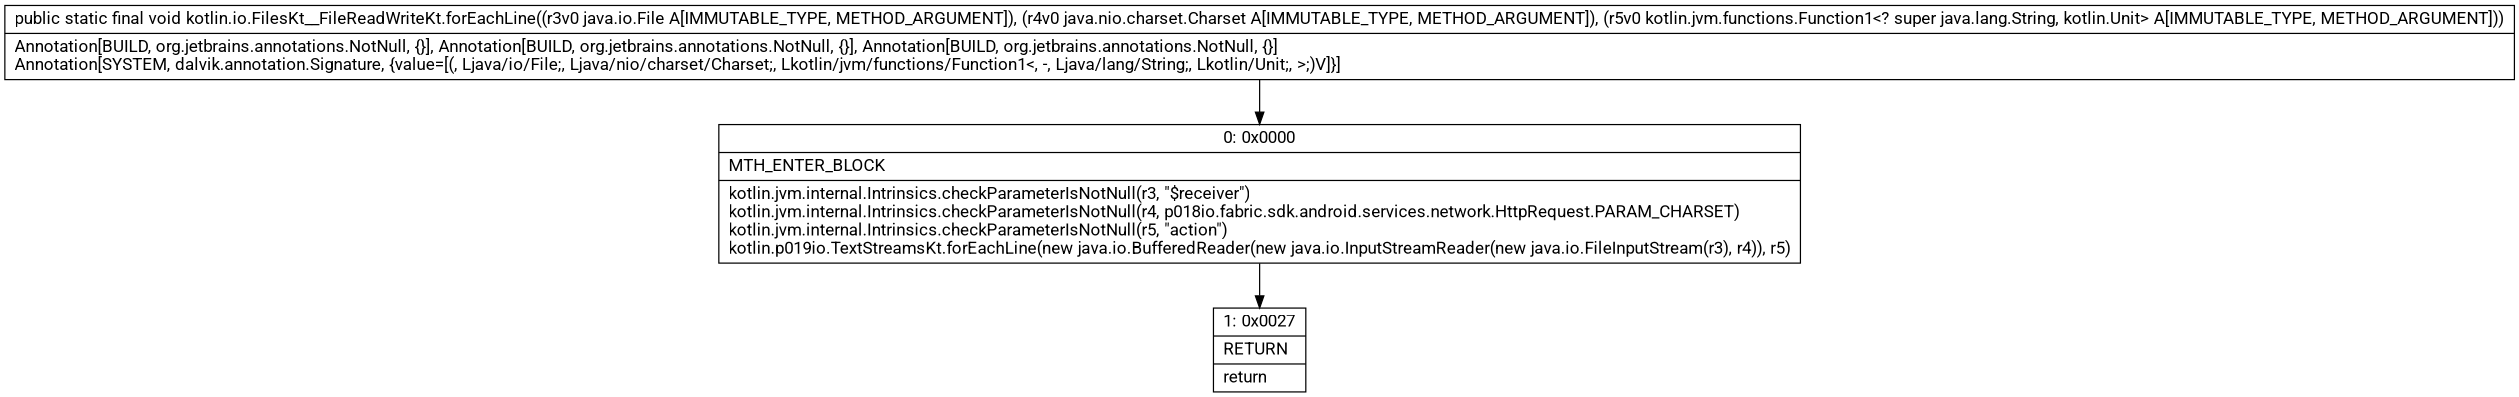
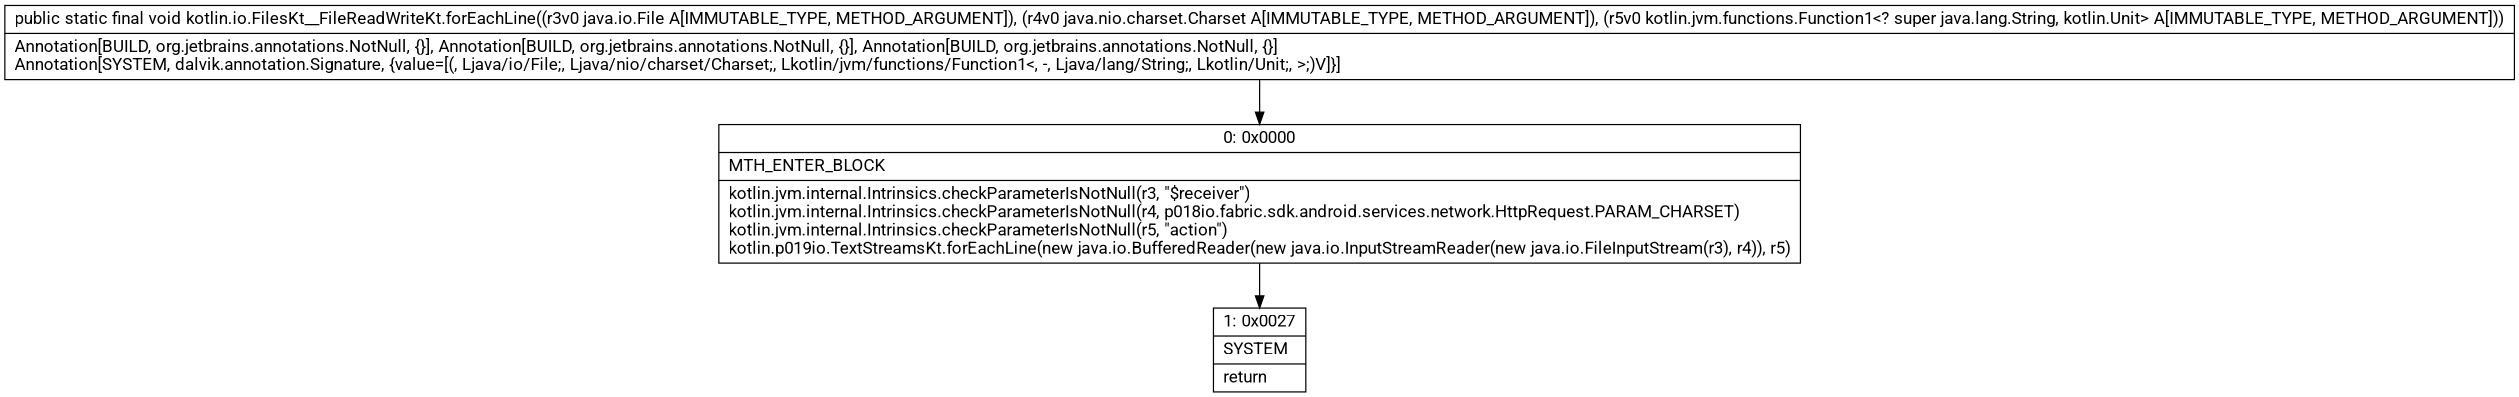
(1256, 349) -> (1256, 349)
